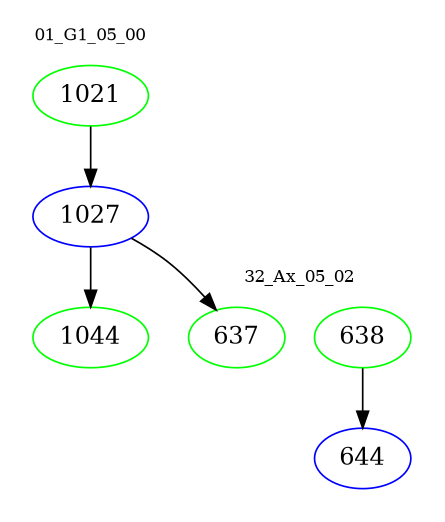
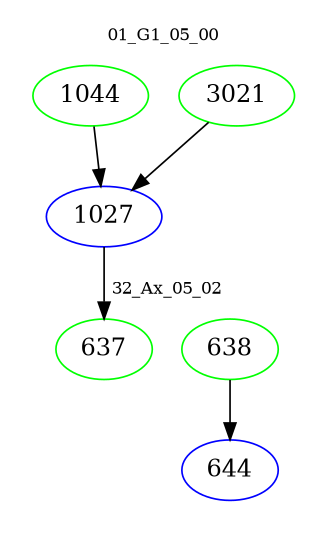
(91, 96) -> (237, 96)
(91, 269) -> (96, 148)
